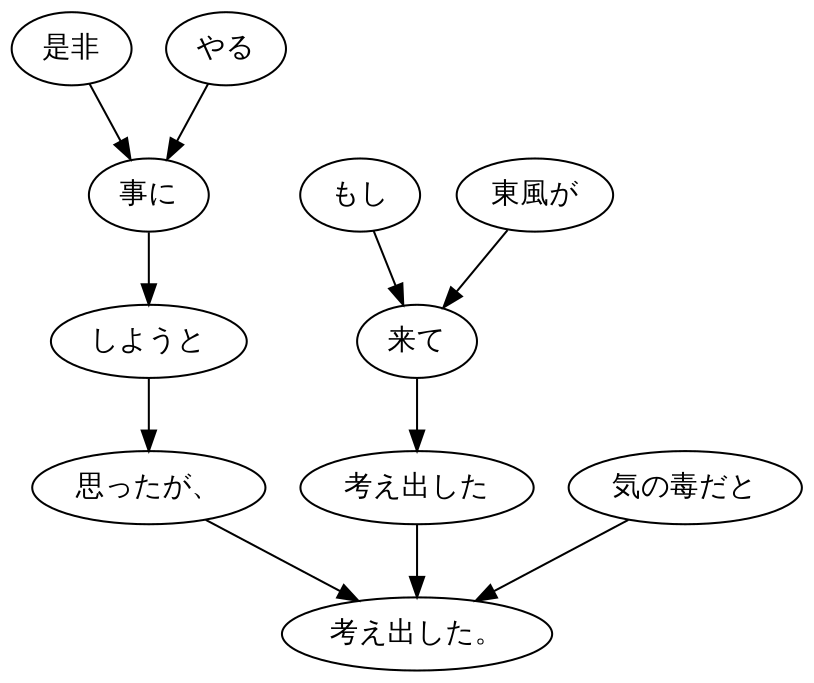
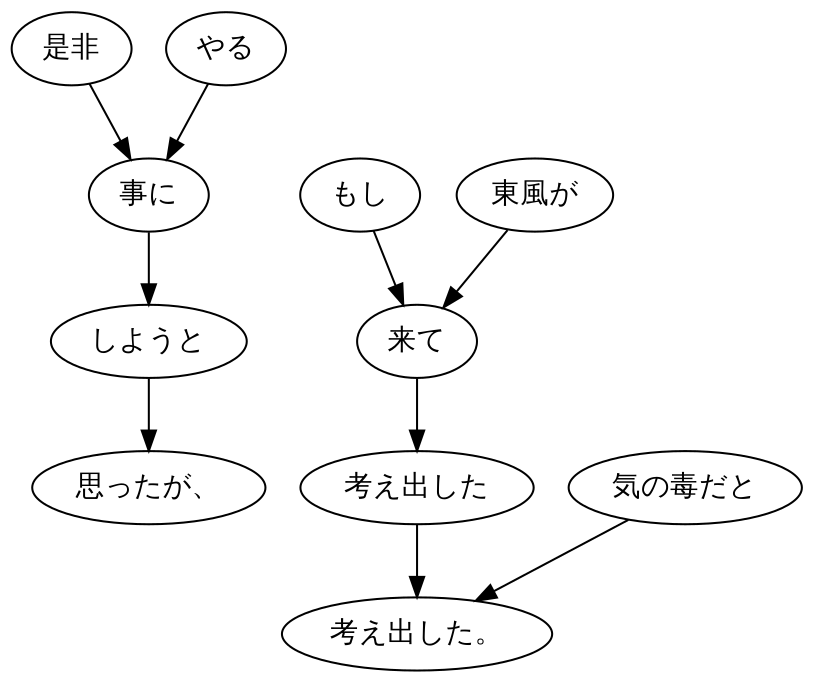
(273, 555) -> none
